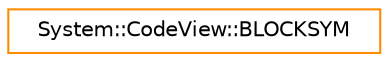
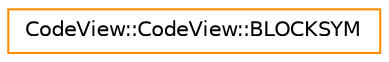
(194, 31) -> (194, 31)
